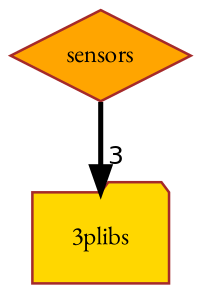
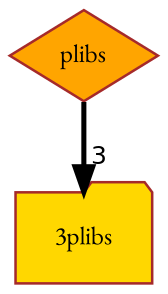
(101, 56) -> (84, 56)
